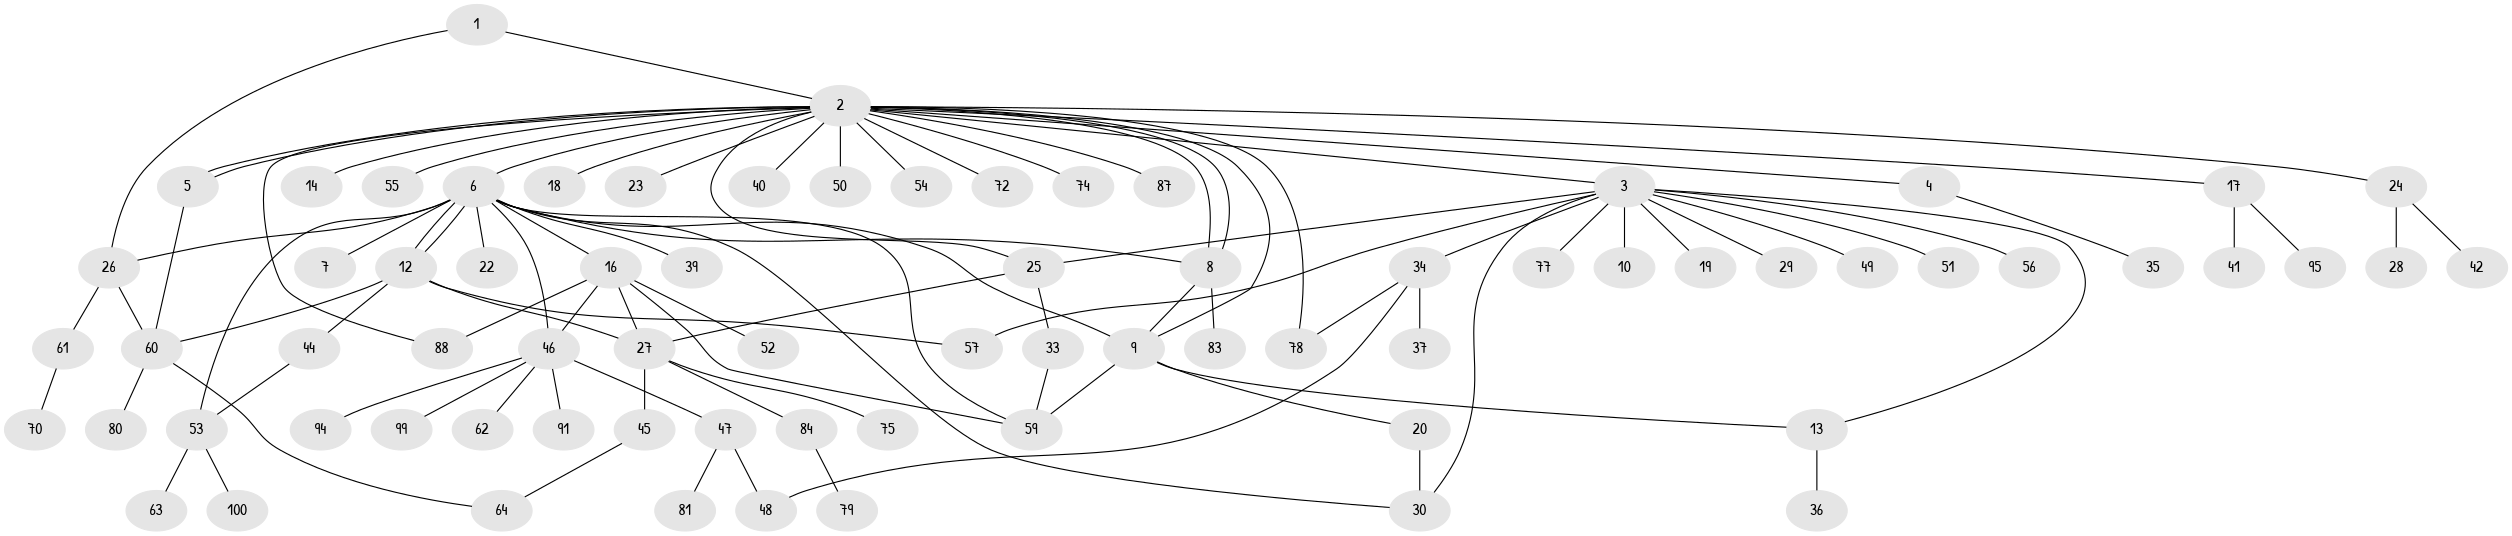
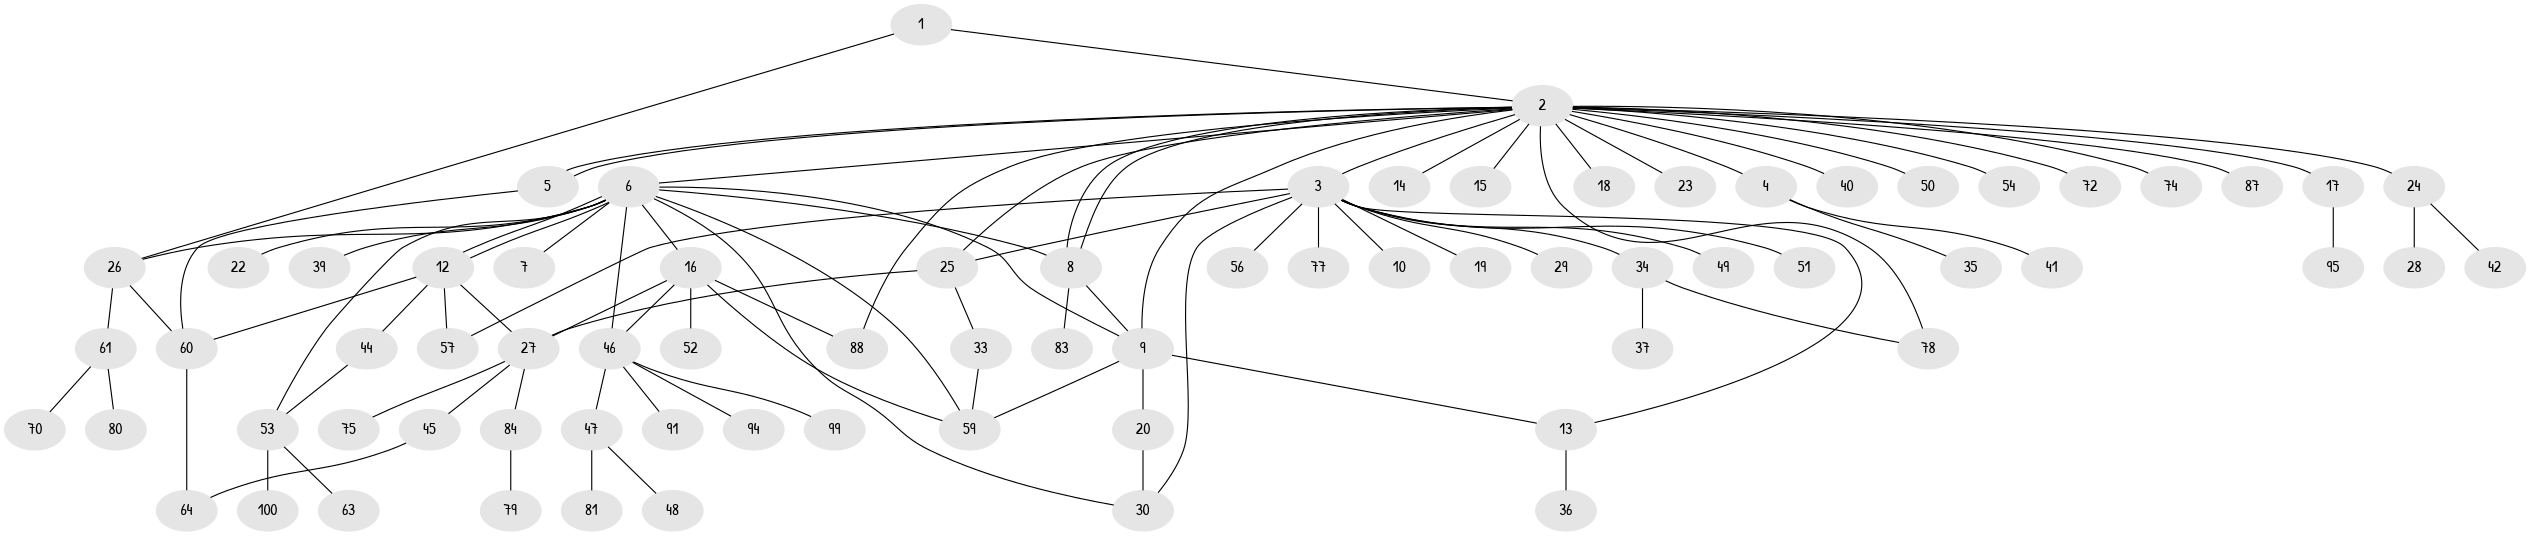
(393, 187) -> (1480, 187)
(2234, 227) -> (1909, 227)
(134, 389) -> (111, 389)
(483, 430) -> none
(1123, 449) -> none
